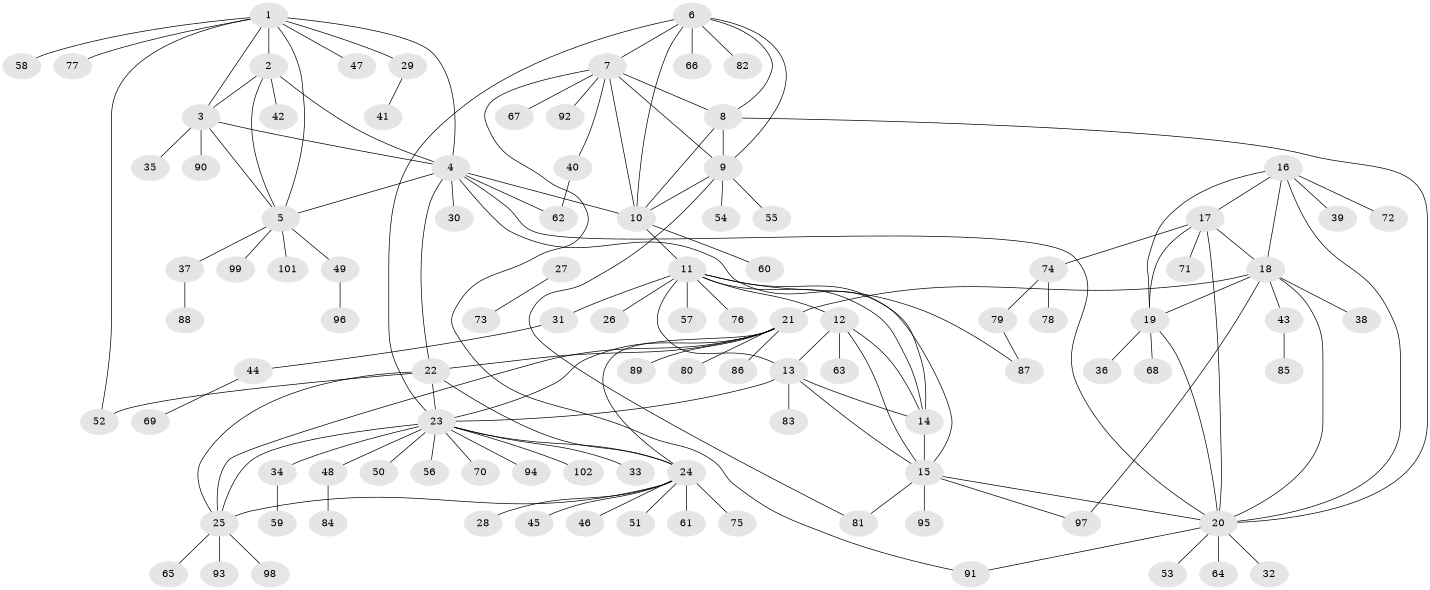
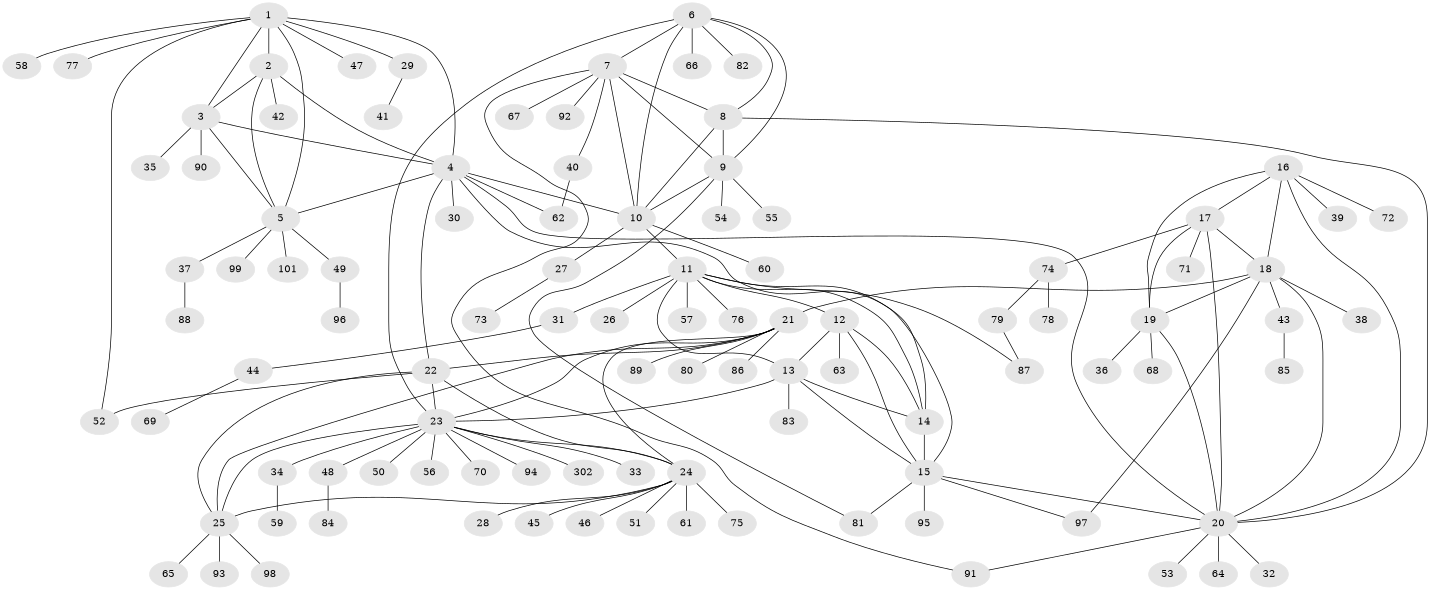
none -> (587, 252)
(583, 473) -> (583, 473)
